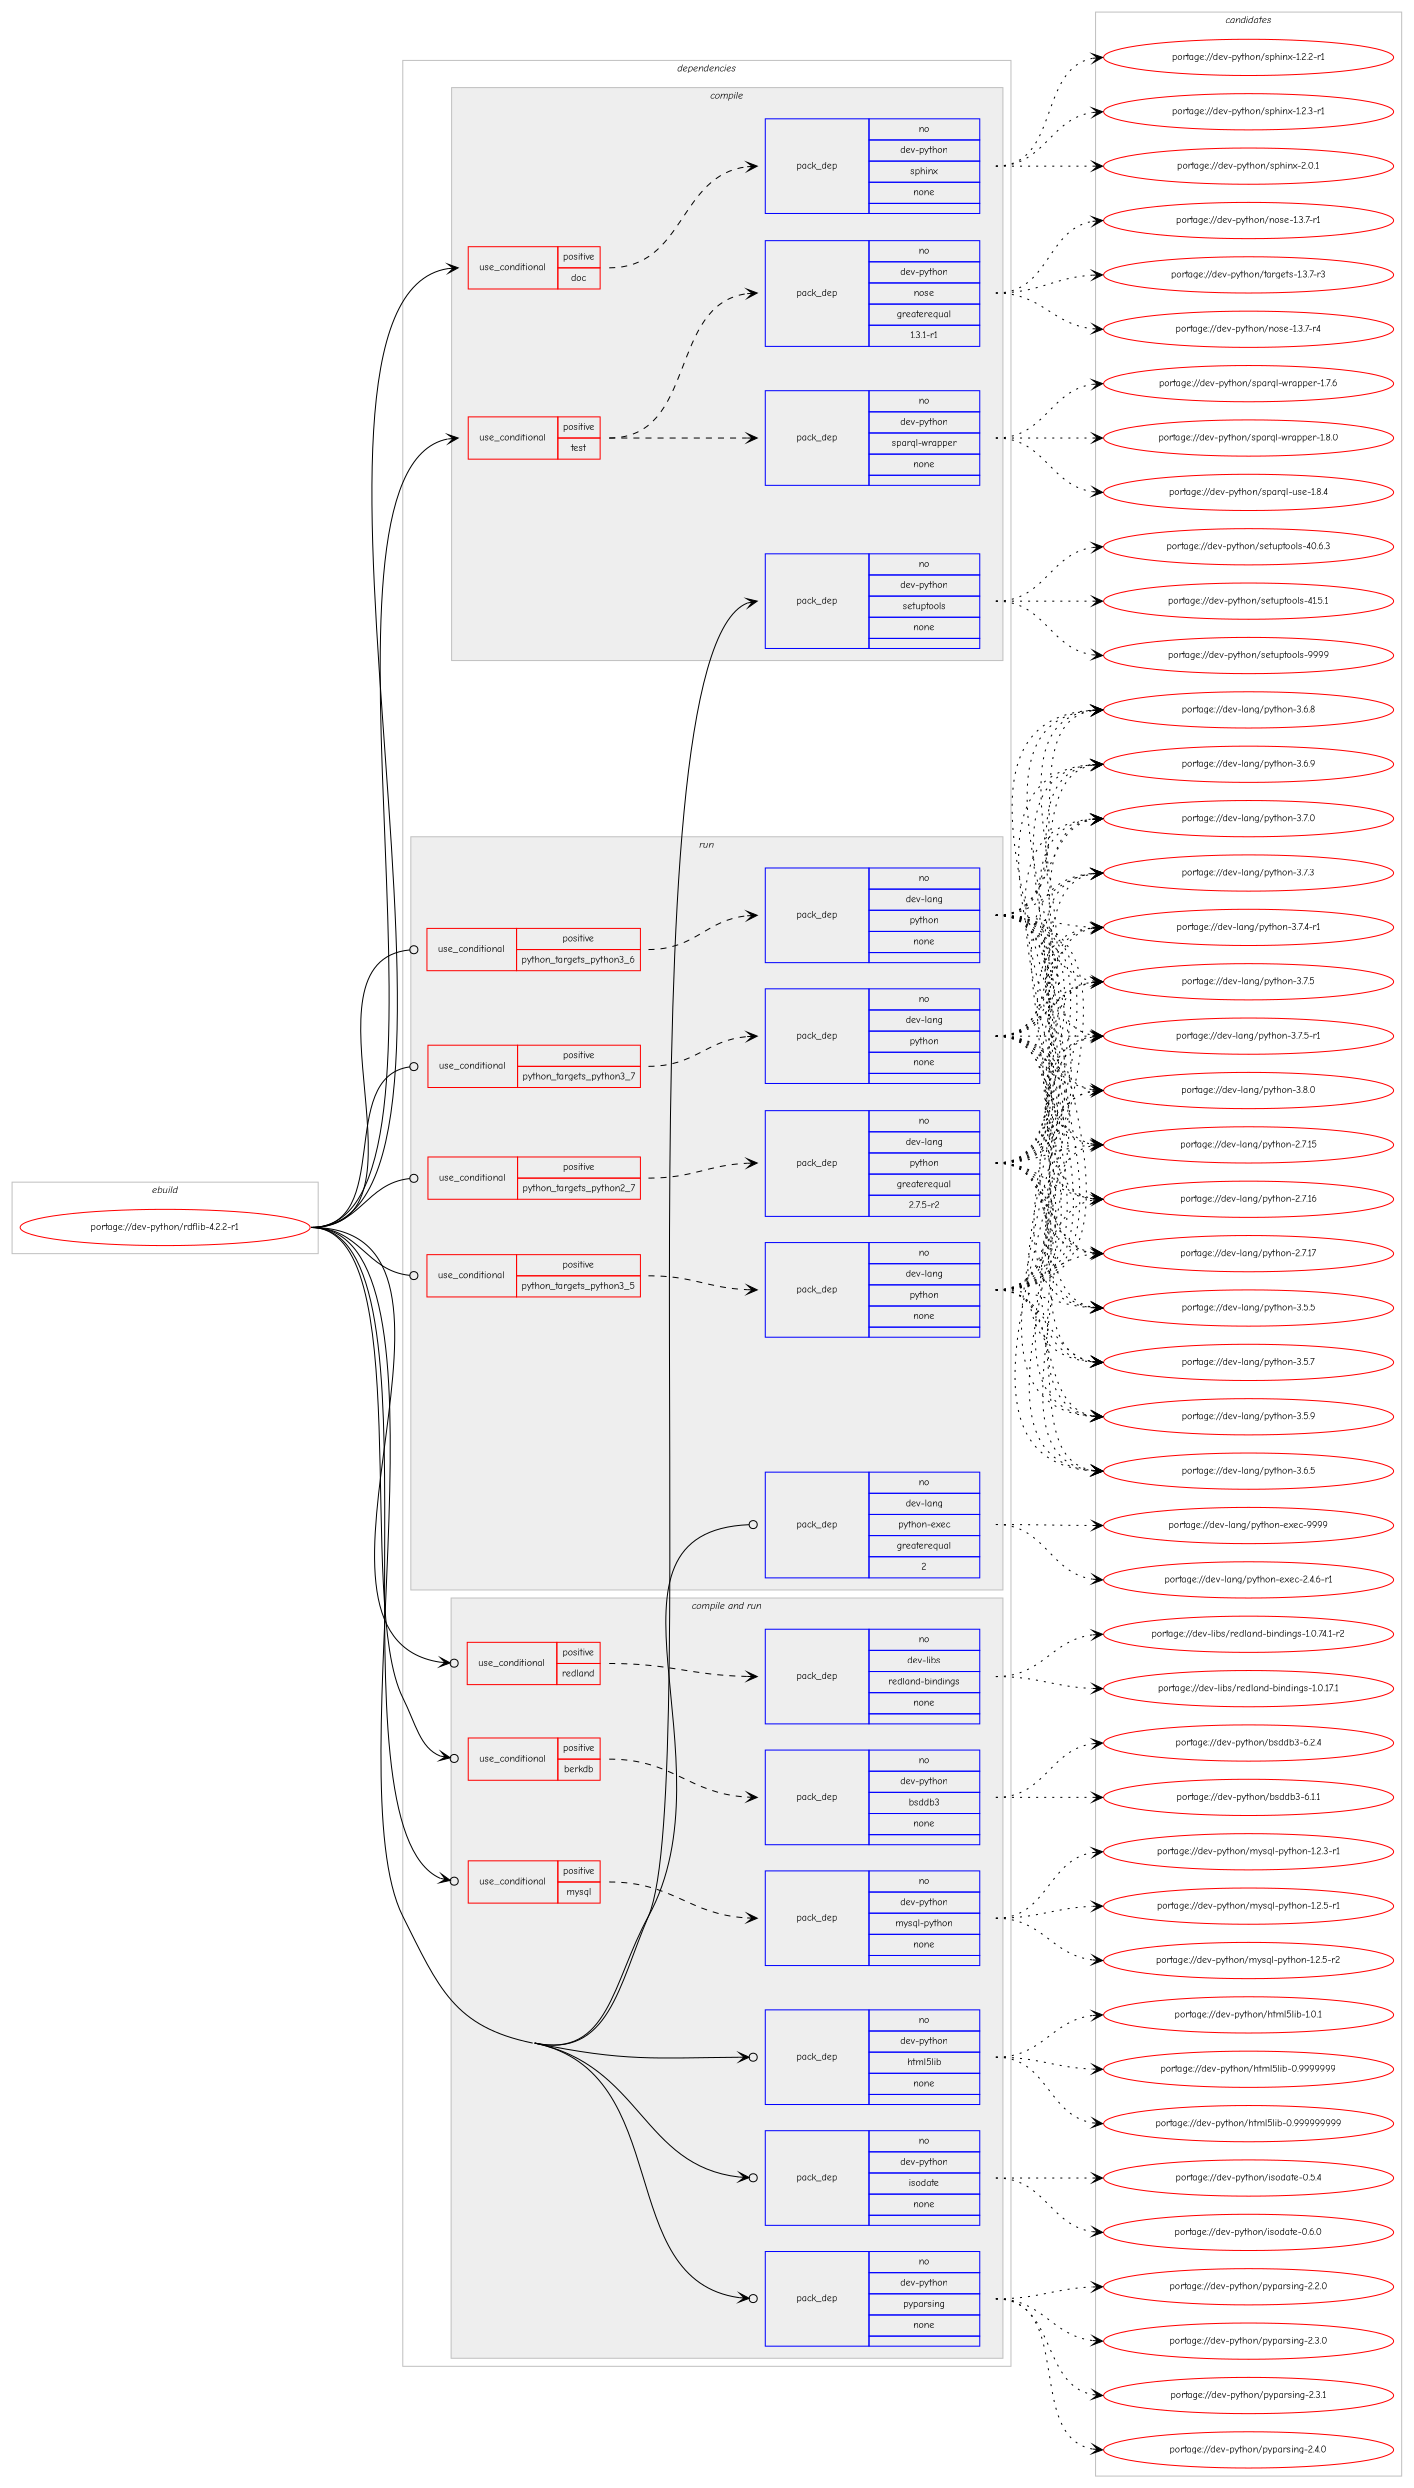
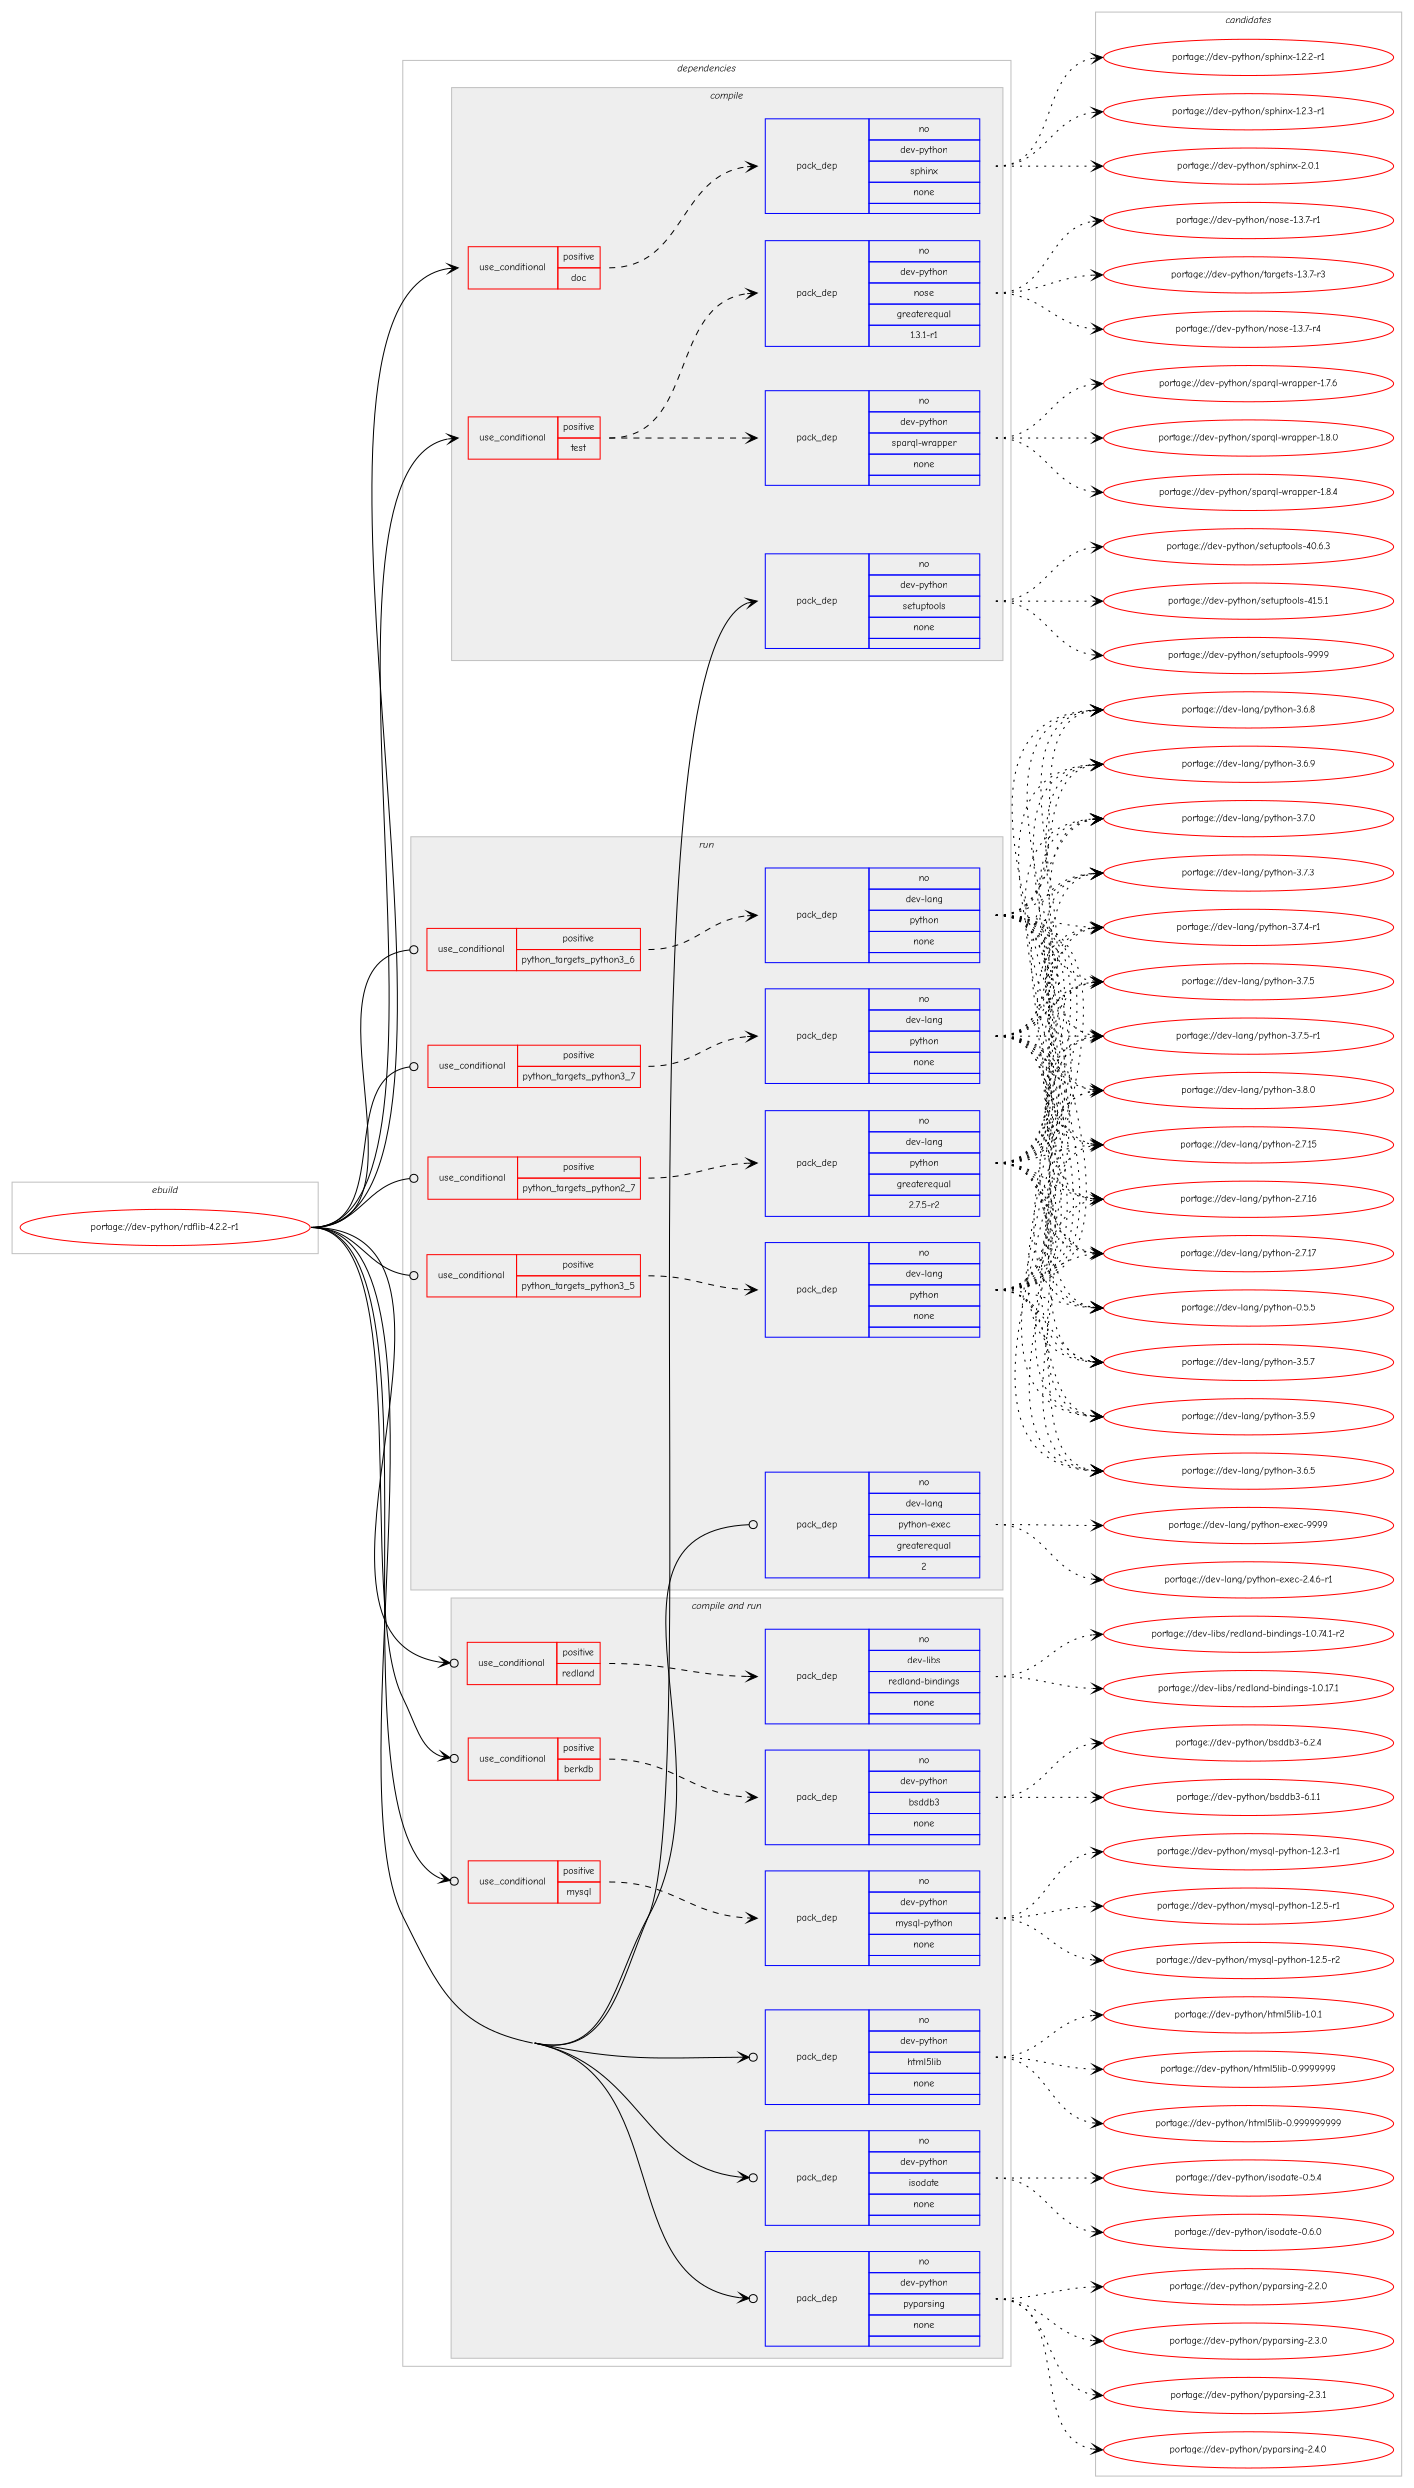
(1249, 492) -> (1249, 492)
(1249, 1308) -> (1249, 1308)
